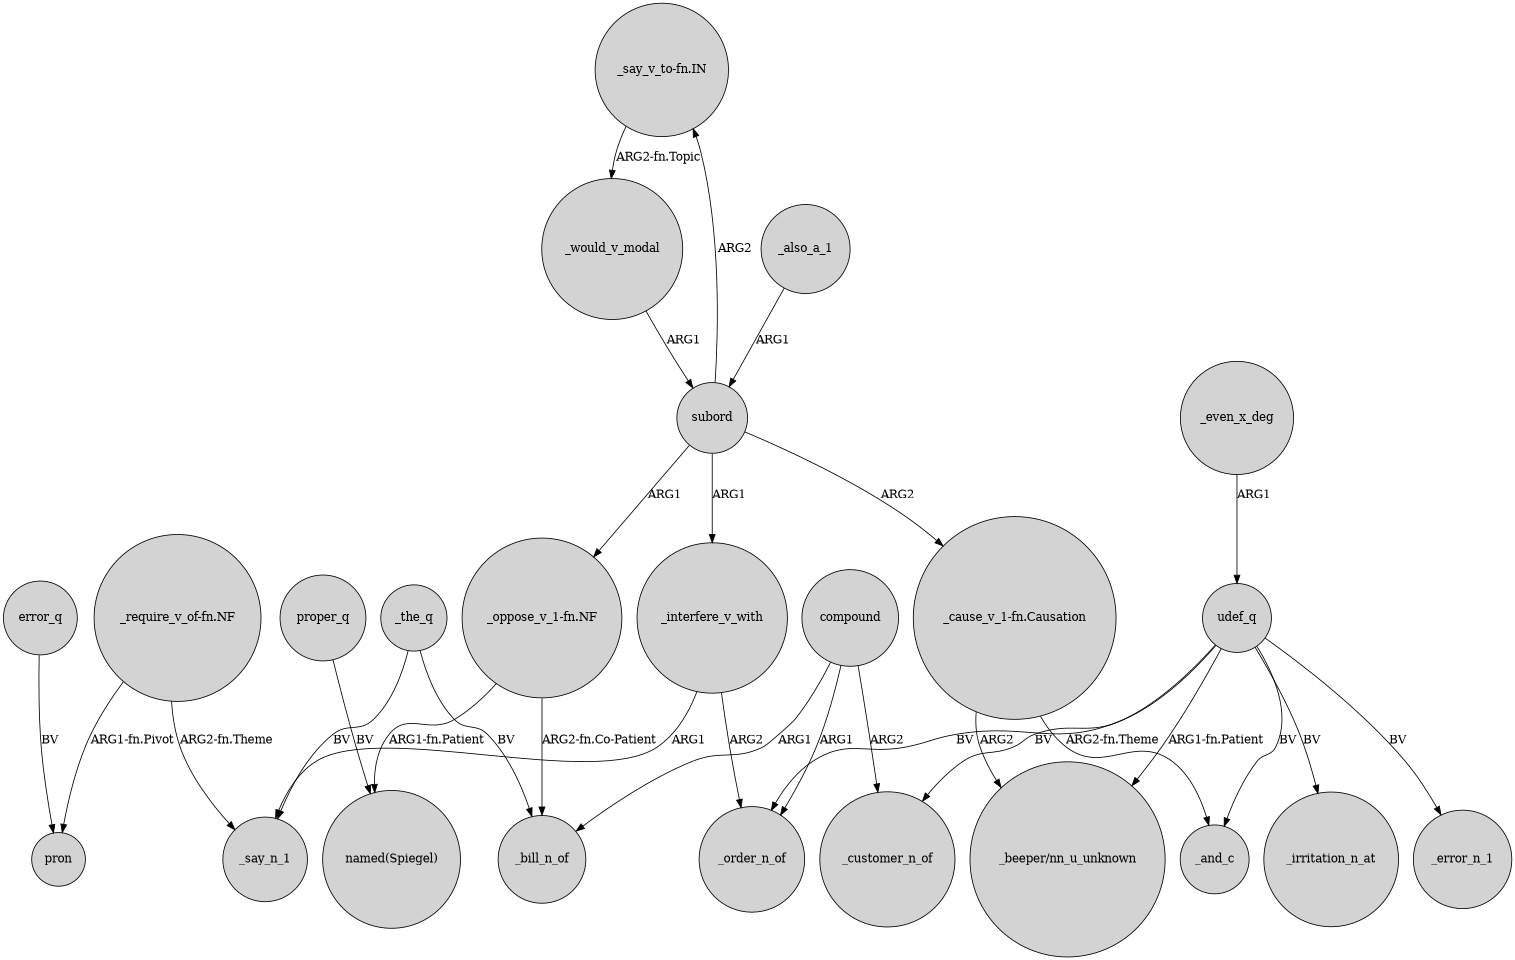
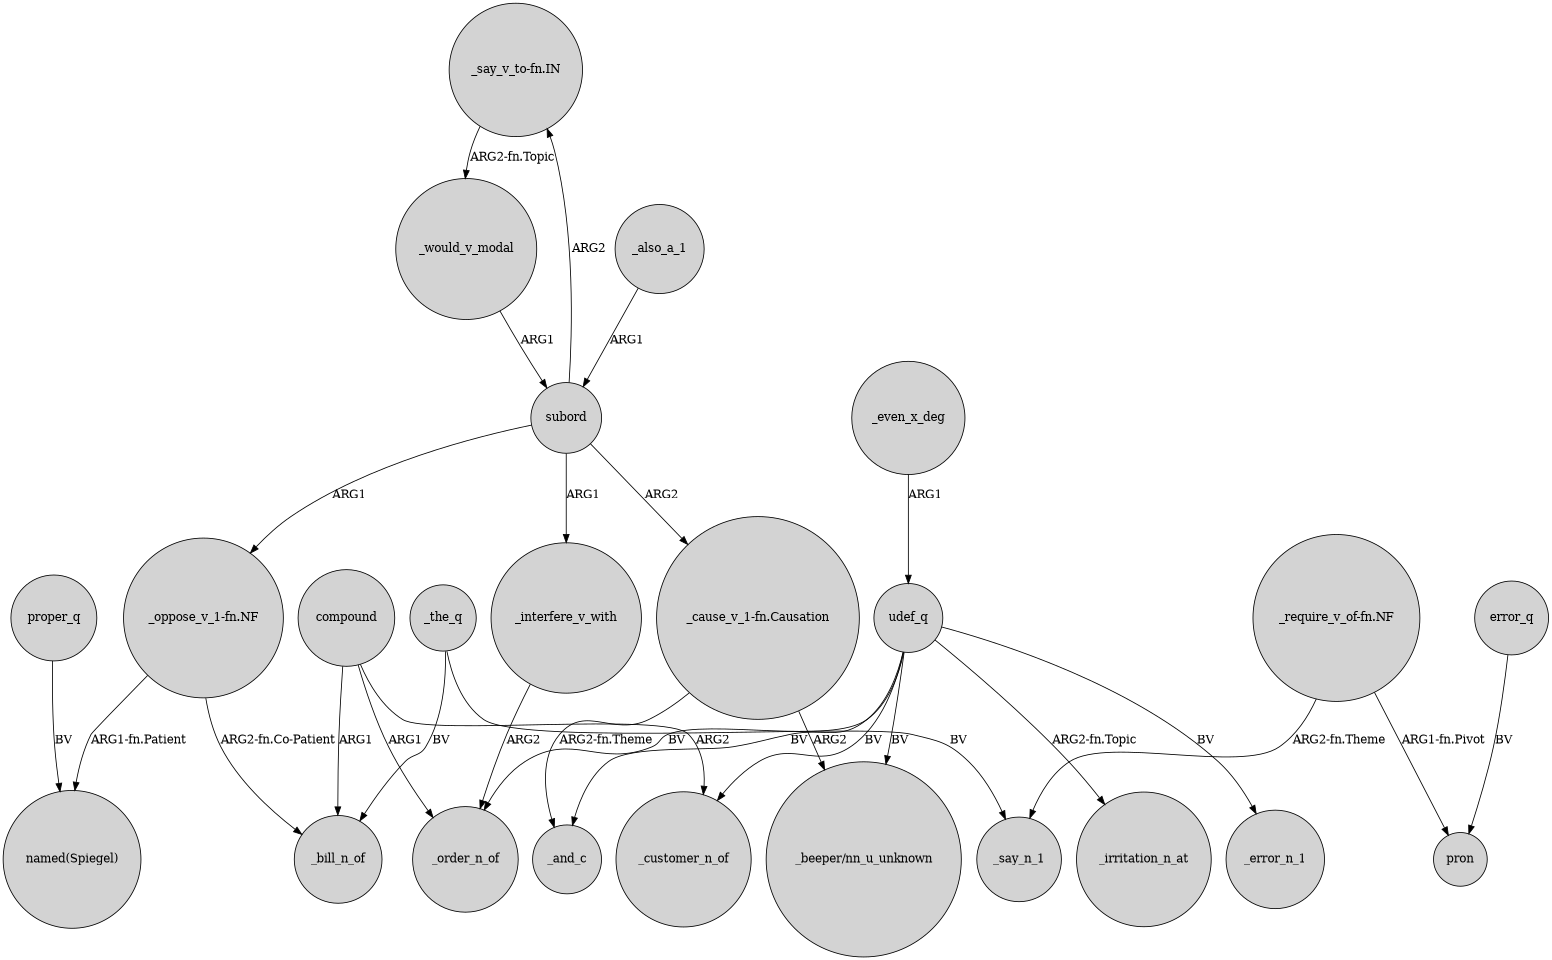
(1216, 741) -> (900, 741)
(1312, 741) -> (1094, 741)
(490, 755) -> none
